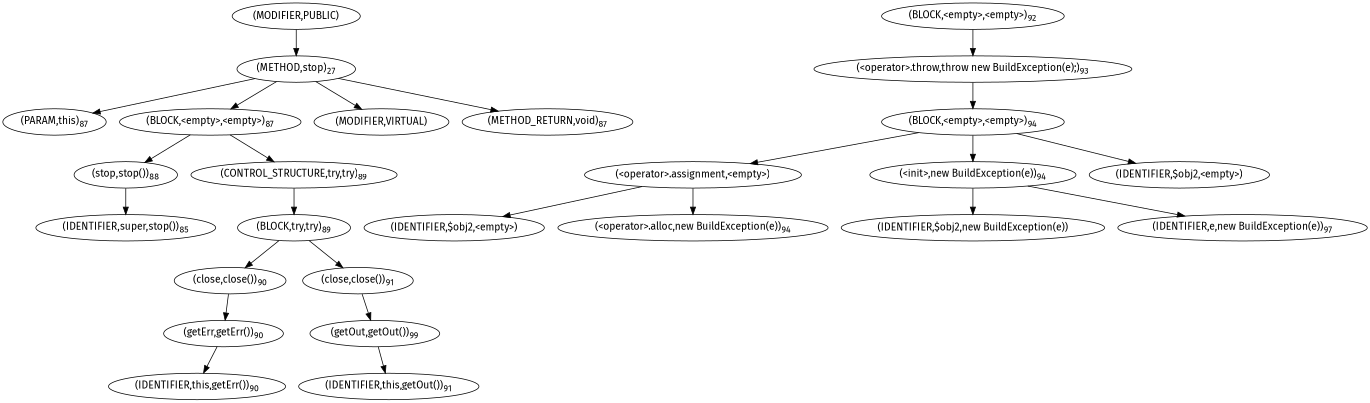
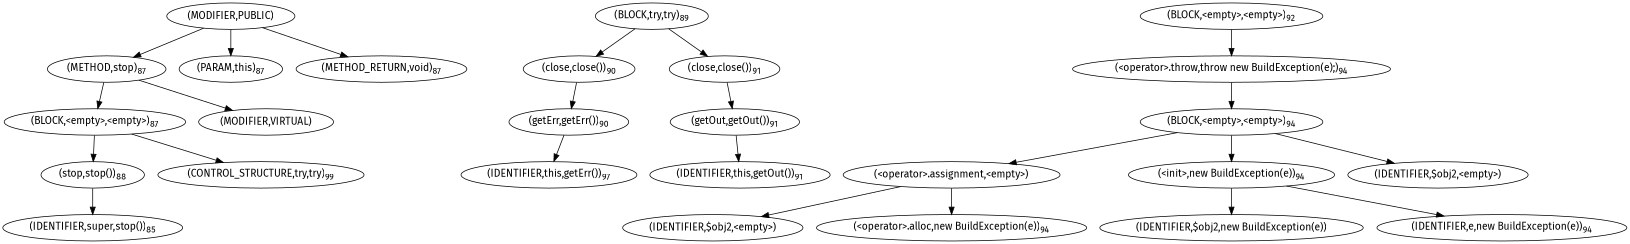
(331, 68) -> (142, 68)
(1085, 68) -> (1343, 68)
(415, 94) -> (302, 41)
(178, 95) -> (231, 39)
(363, 174) -> (330, 174)
(294, 198) -> none
(1328, 227) -> (1588, 227)
(414, 332) -> (774, 121)
(254, 385) -> (606, 174)
